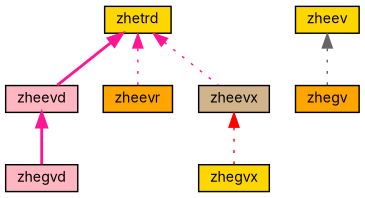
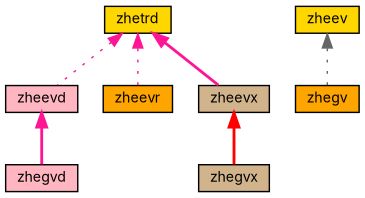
(84, 64) -> (84, 64)
(191, 64) -> (191, 64)
(234, 146) -> (234, 146)
(234, 178) -> (234, 178)
